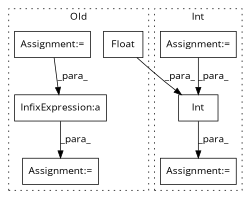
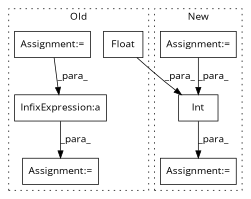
(198, 17) -> (198, 17)
